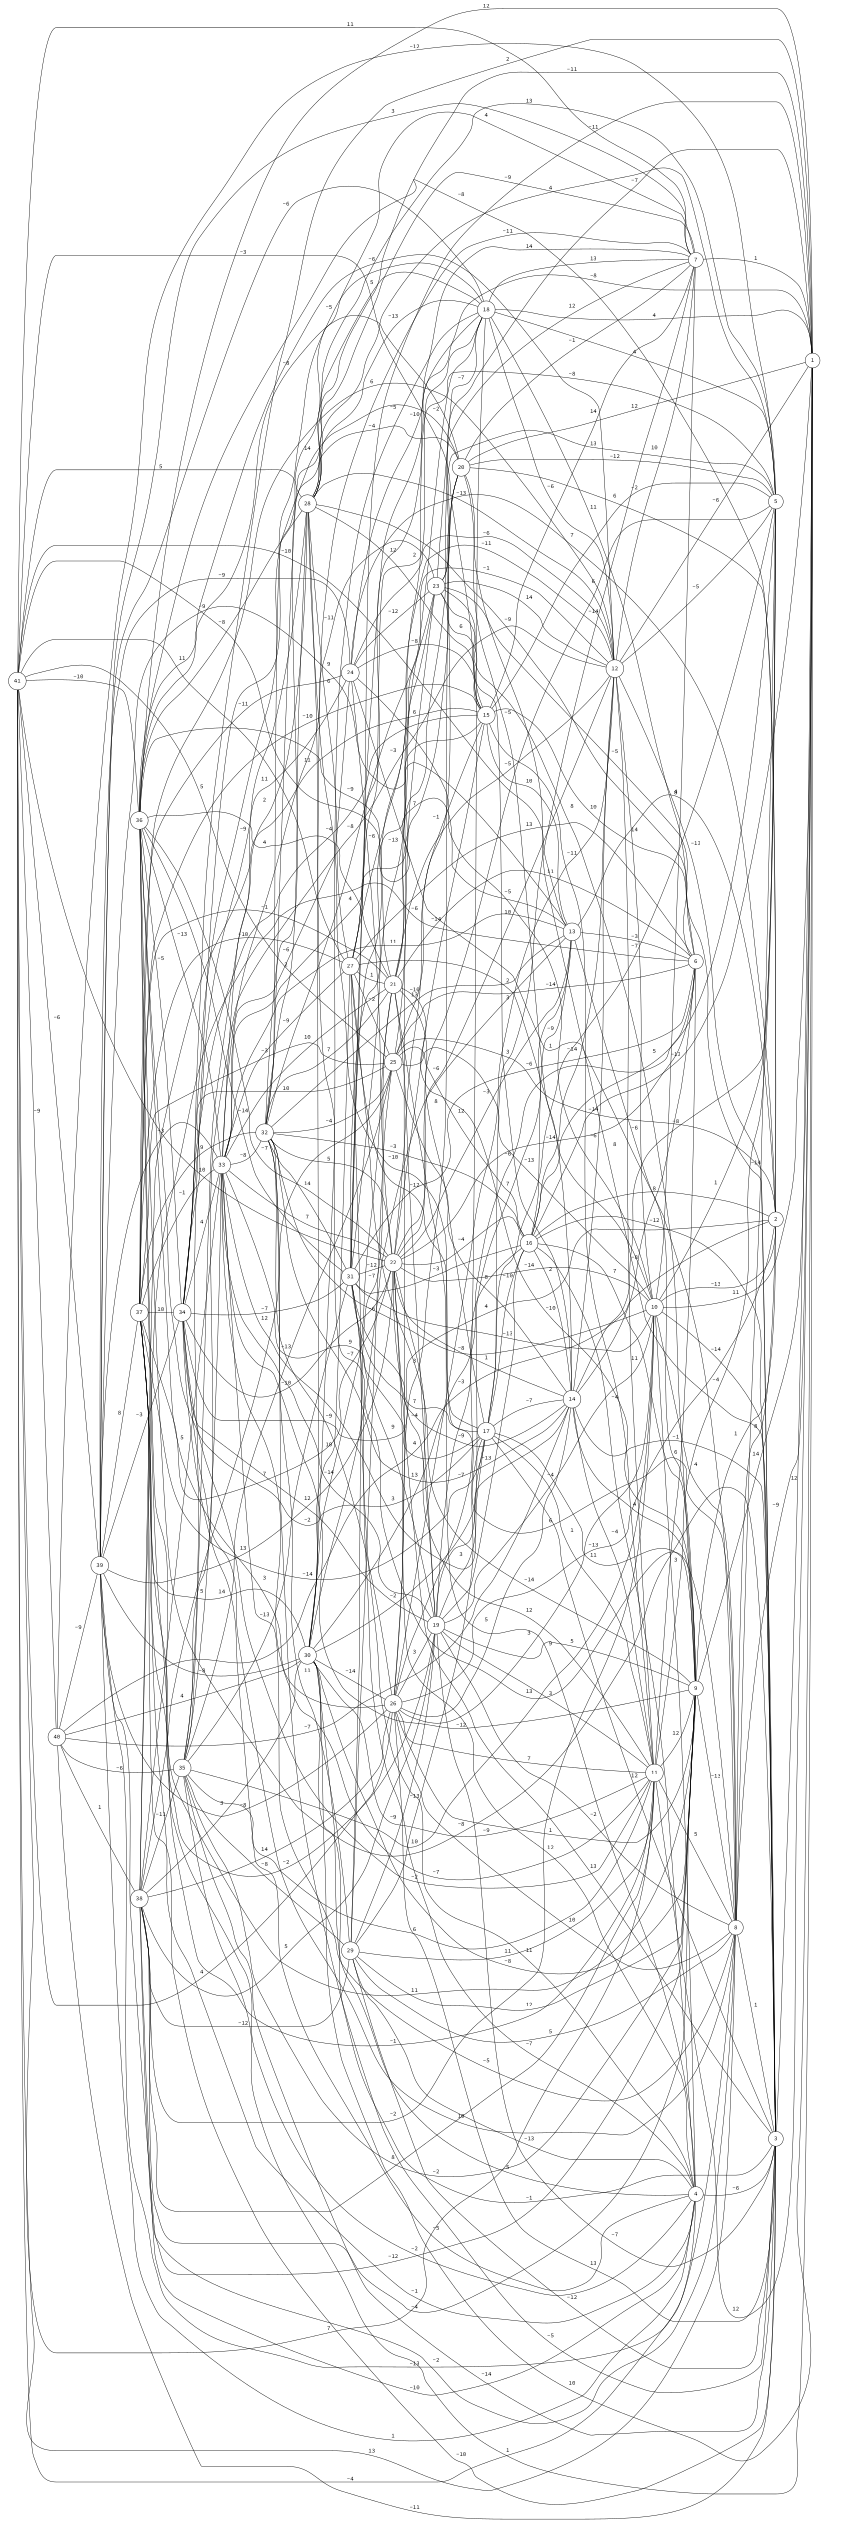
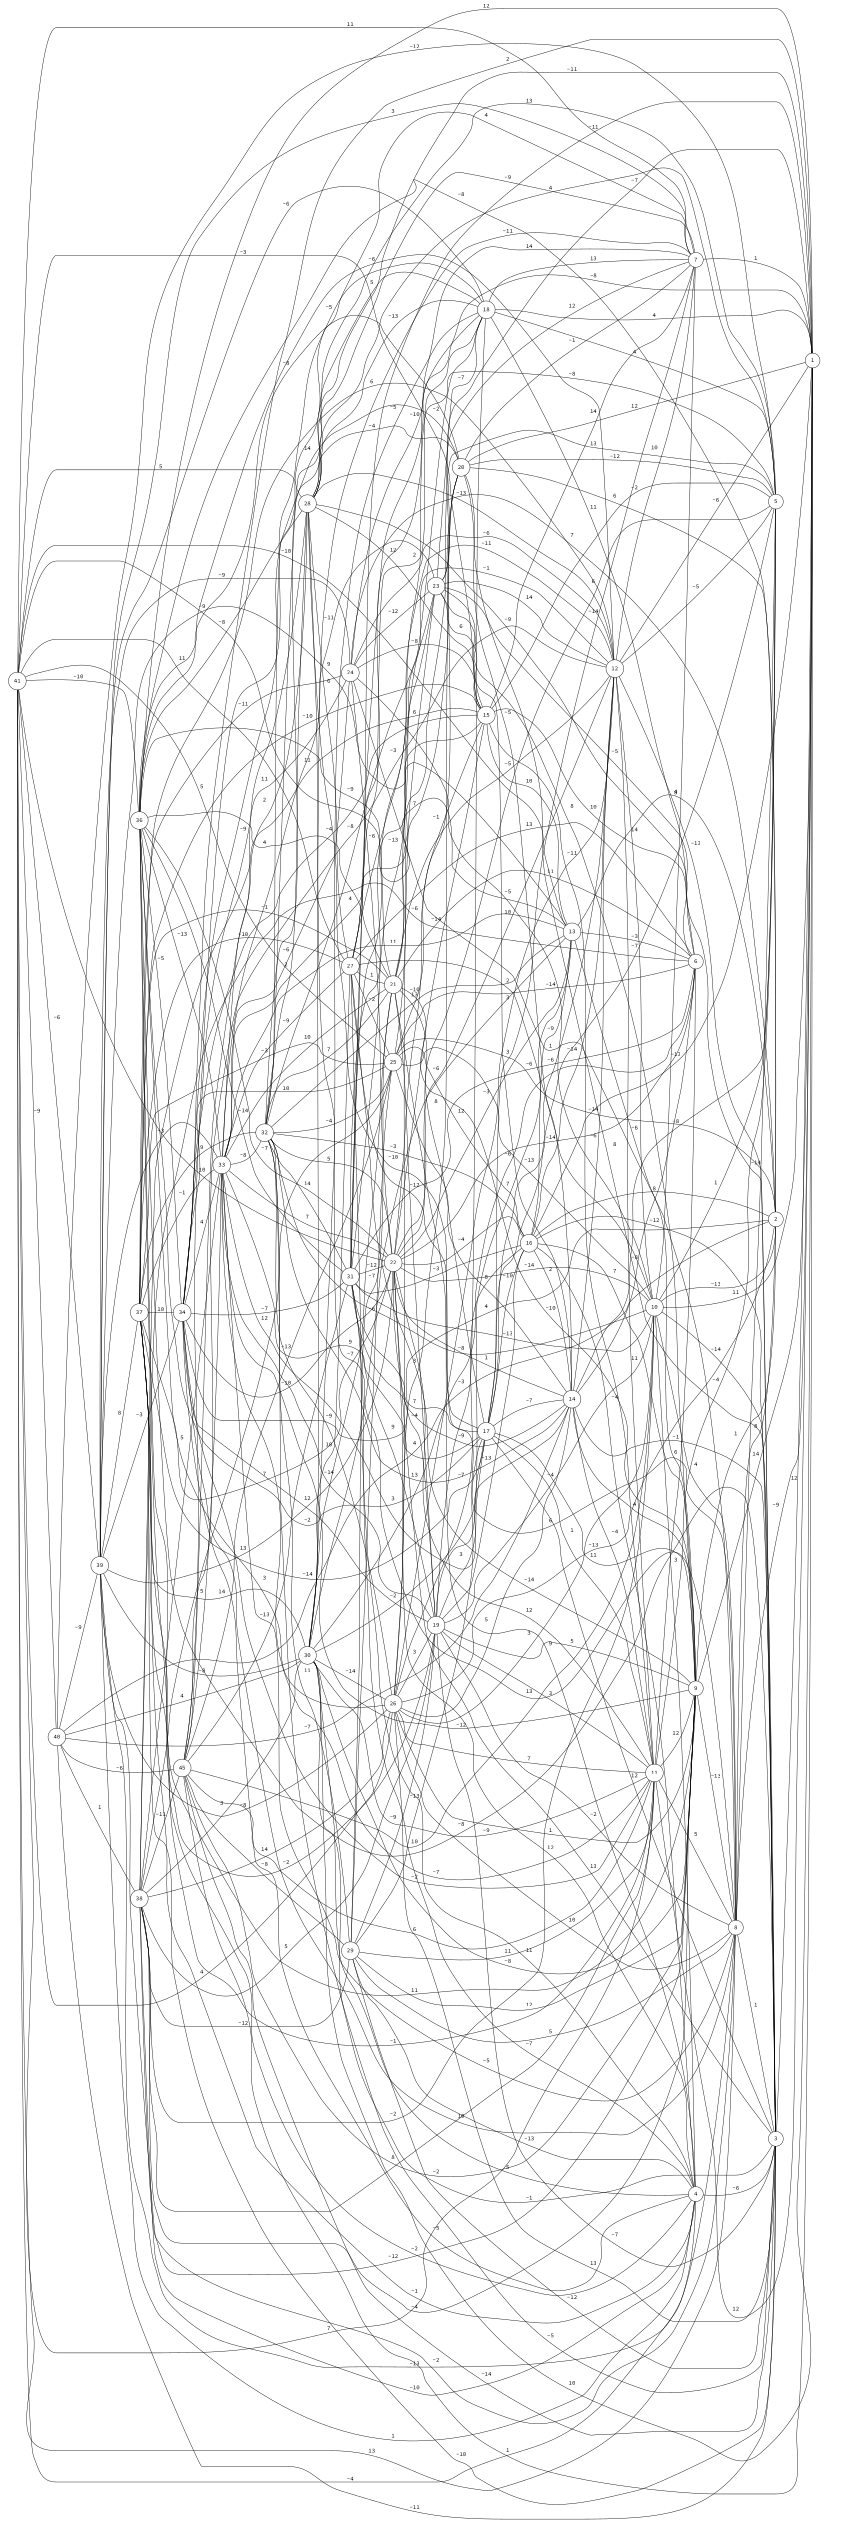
(549, 495) -> (563, 1037)
(726, 907) -> none
(182, 1768) -> (182, 1768)
